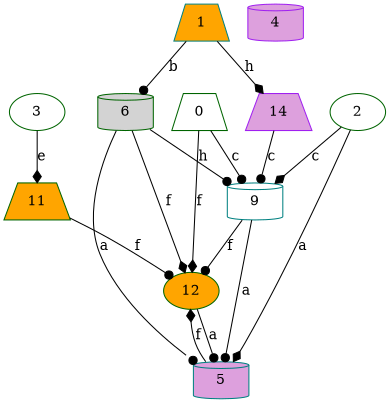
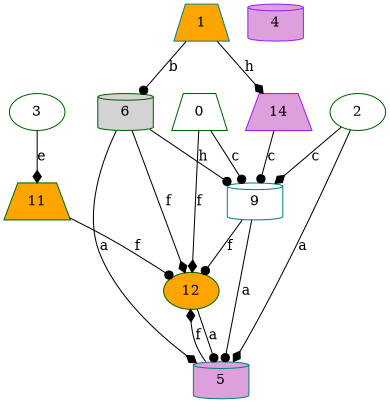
(101, 257) -> (101, 257)
